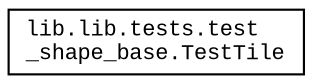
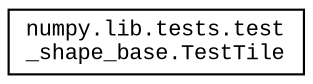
(156, 42) -> (156, 42)
